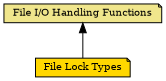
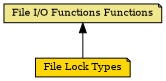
(83, 13) -> (83, 13)
